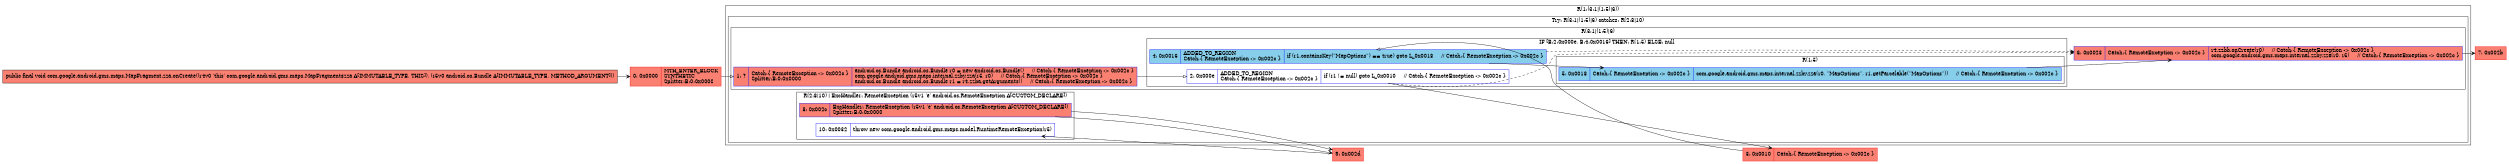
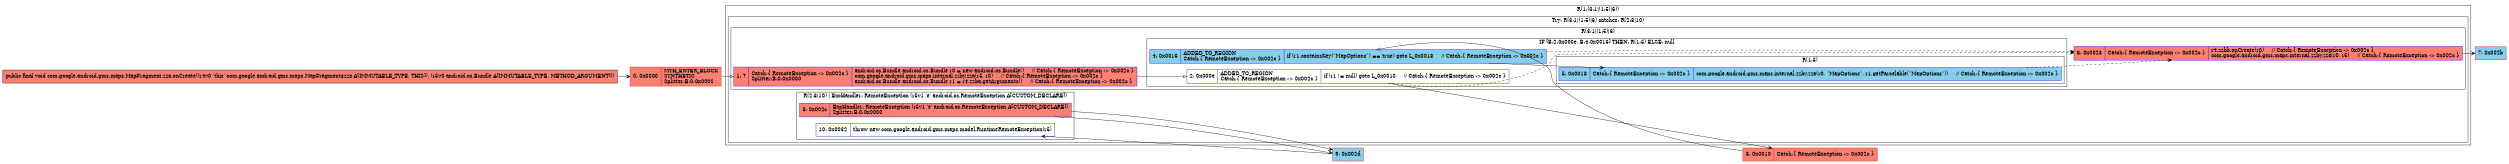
(2491, 53) -> (2491, 53)
(2097, 64) -> (2097, 64)
(1348, 155) -> (1348, 155)
